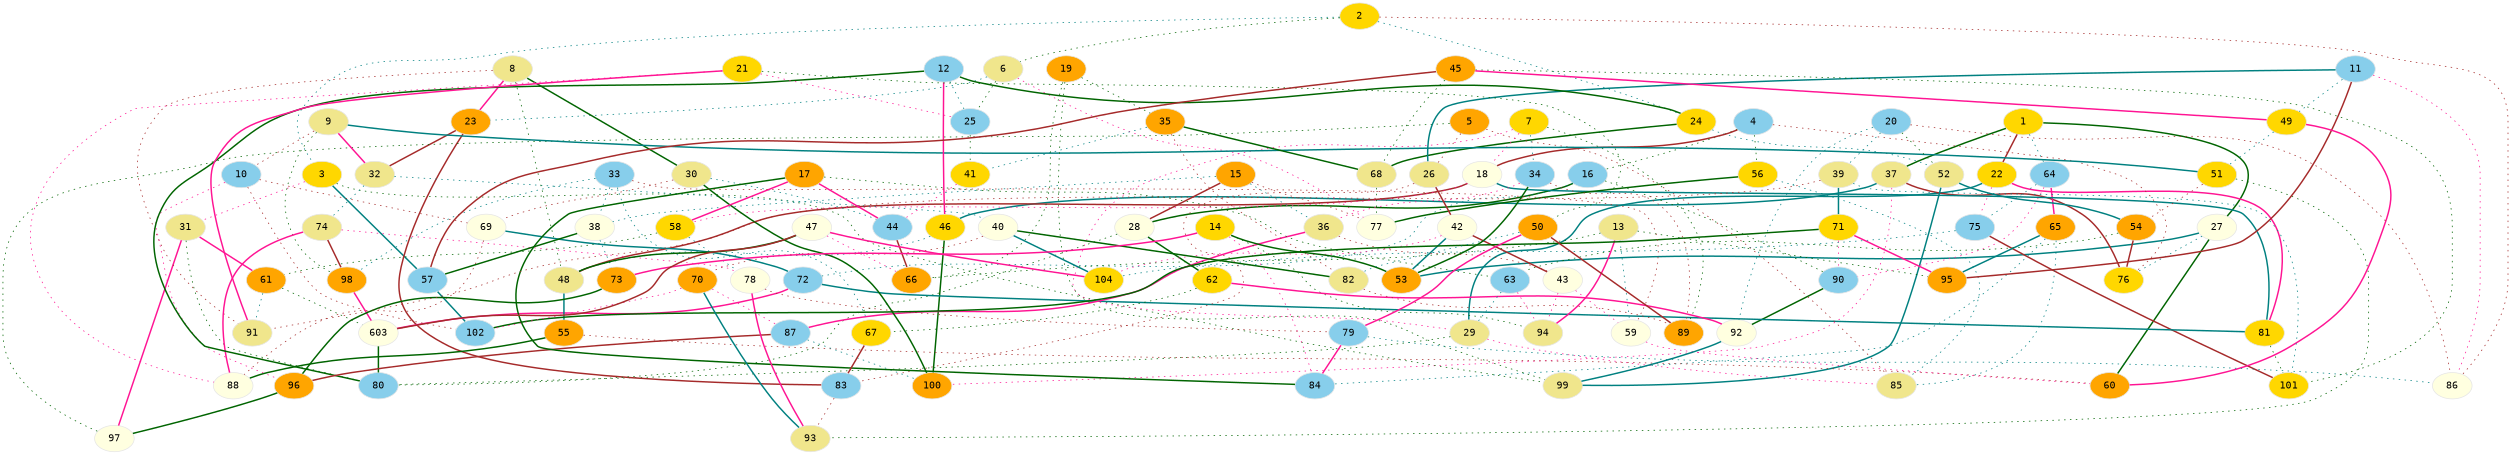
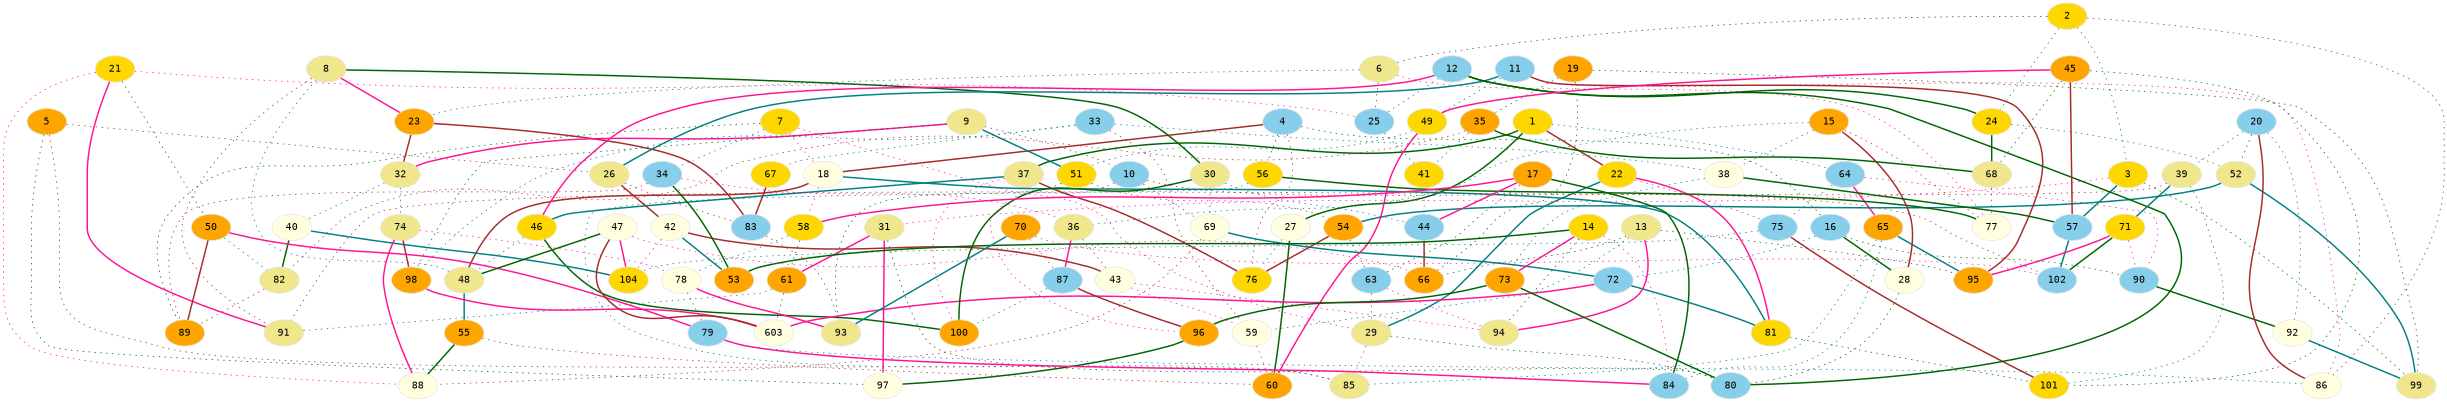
(2243, 141) -> (2251, 267)
(539, 179) -> (263, 236)
(848, 254) -> none
(1849, 258) -> none
(1212, 280) -> none
(378, 361) -> (1618, 333)
